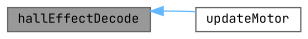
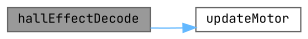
(180, 11) -> (167, 28)
